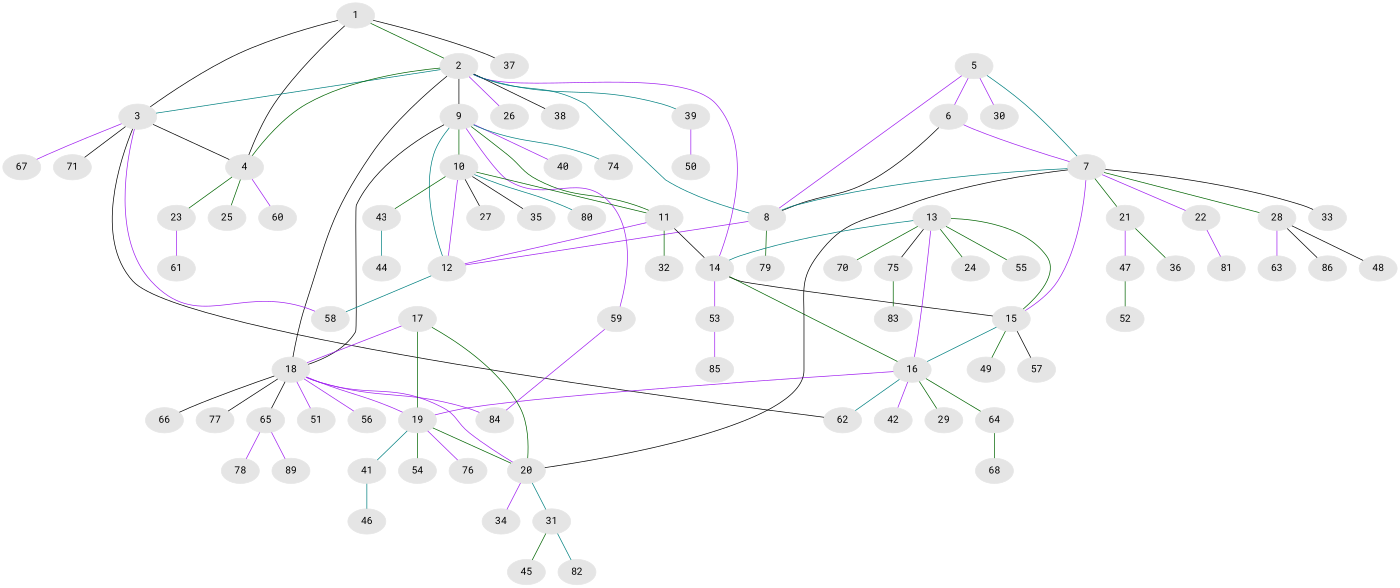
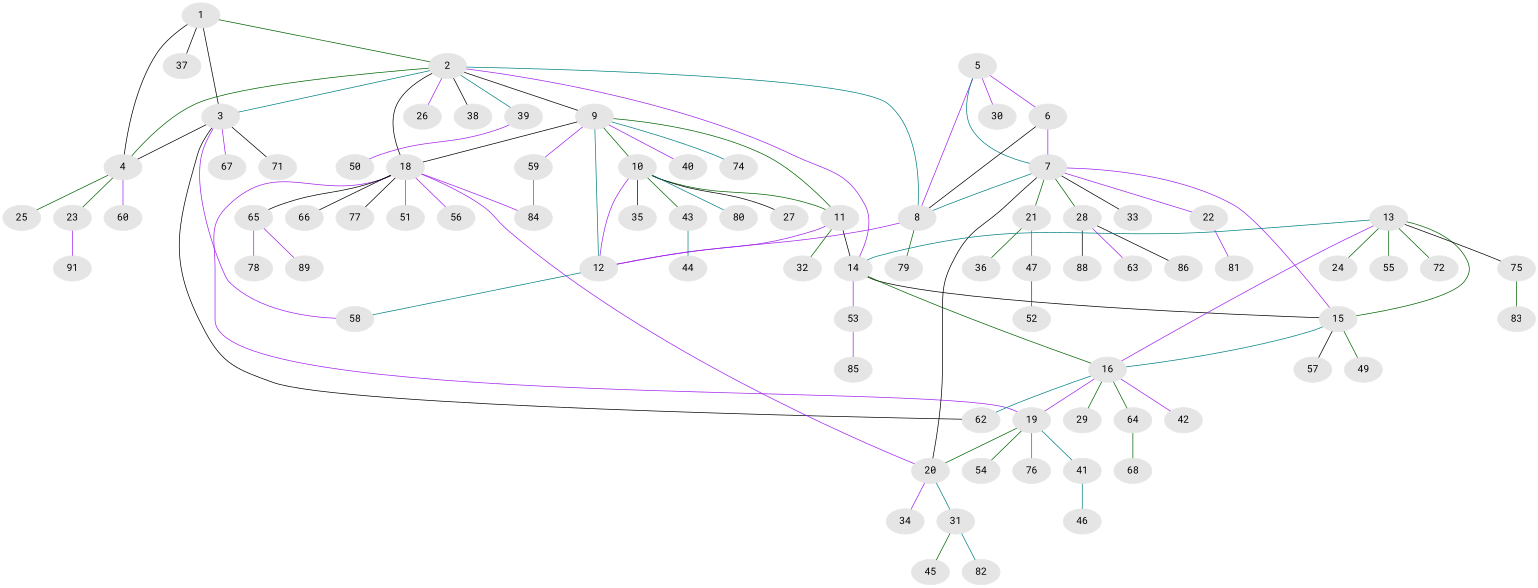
(176, 268) -> (72, 268)
(843, 268) -> (1439, 268)
(1378, 268) -> (1082, 268)
(417, 319) -> none
